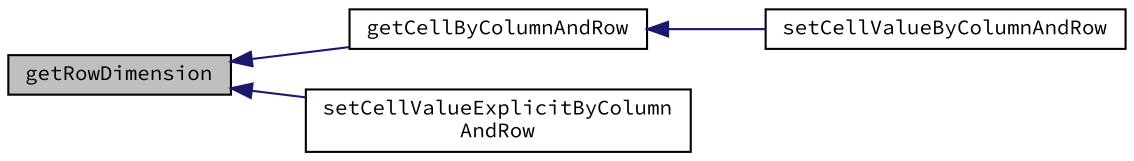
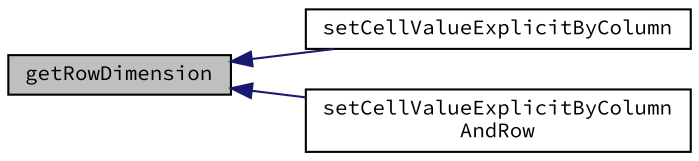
(498, 29) -> (498, 29)
(946, 29) -> none
